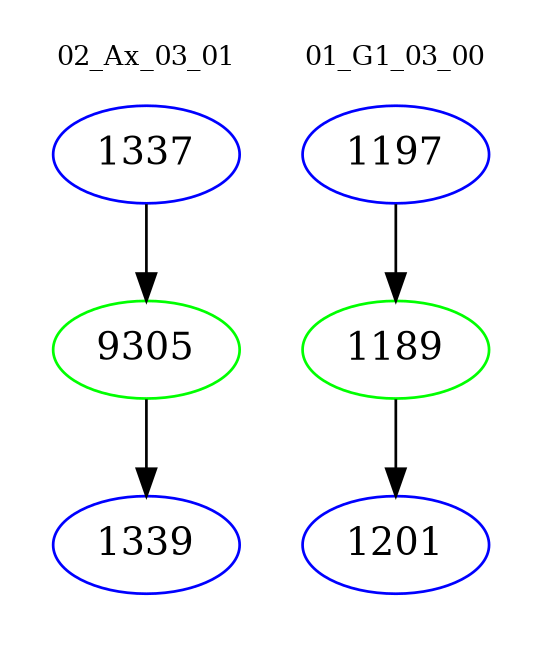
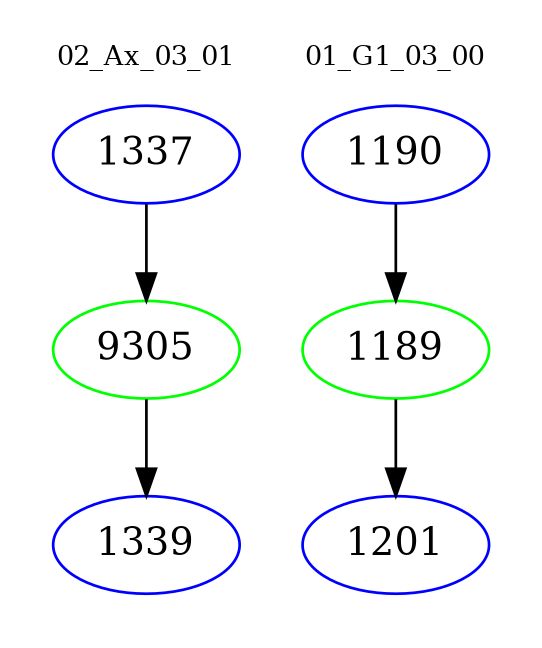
(396, 155) -> (396, 155)
